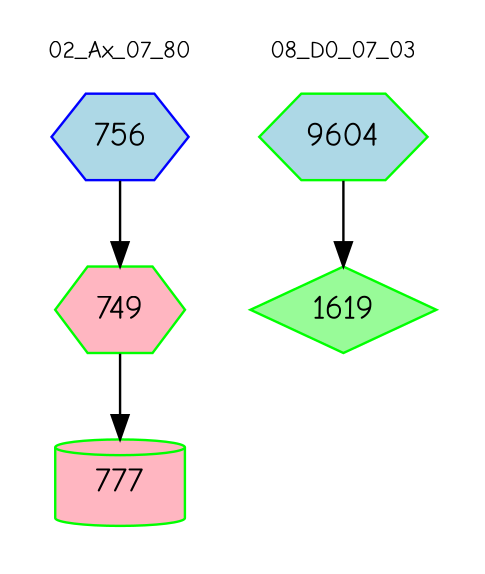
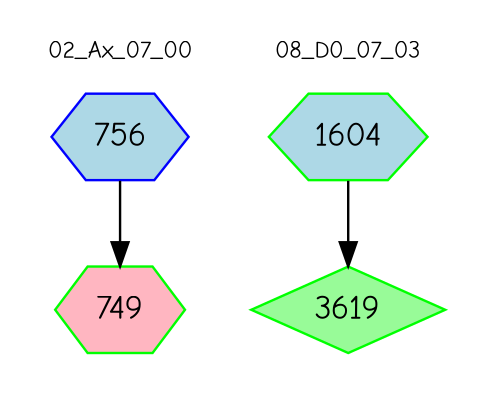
(120, 52) -> (121, 52)
(343, 137) -> (348, 137)
(343, 310) -> (348, 310)
(120, 483) -> none
